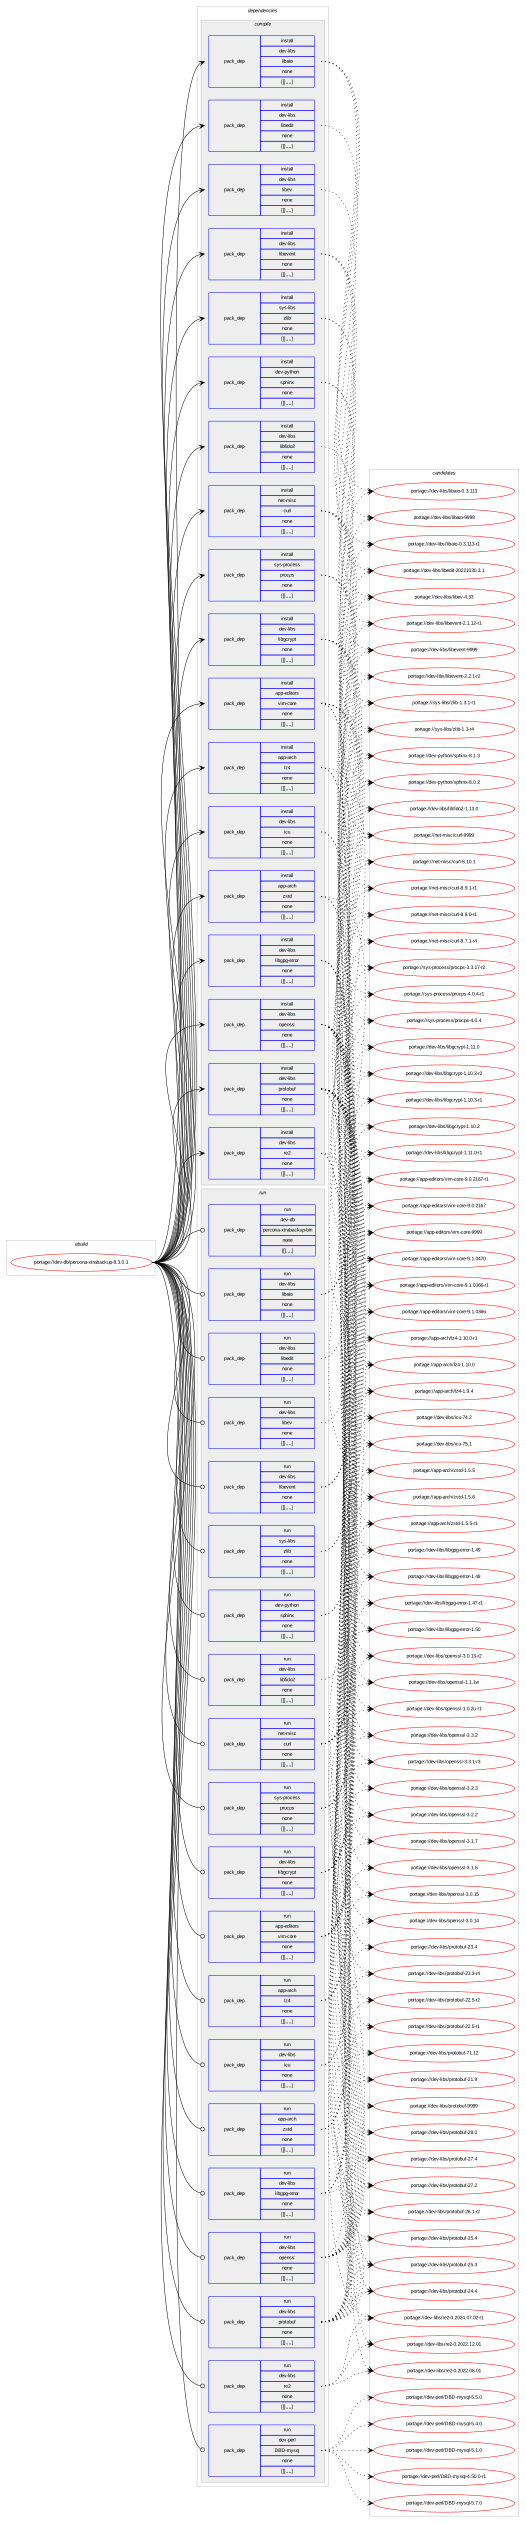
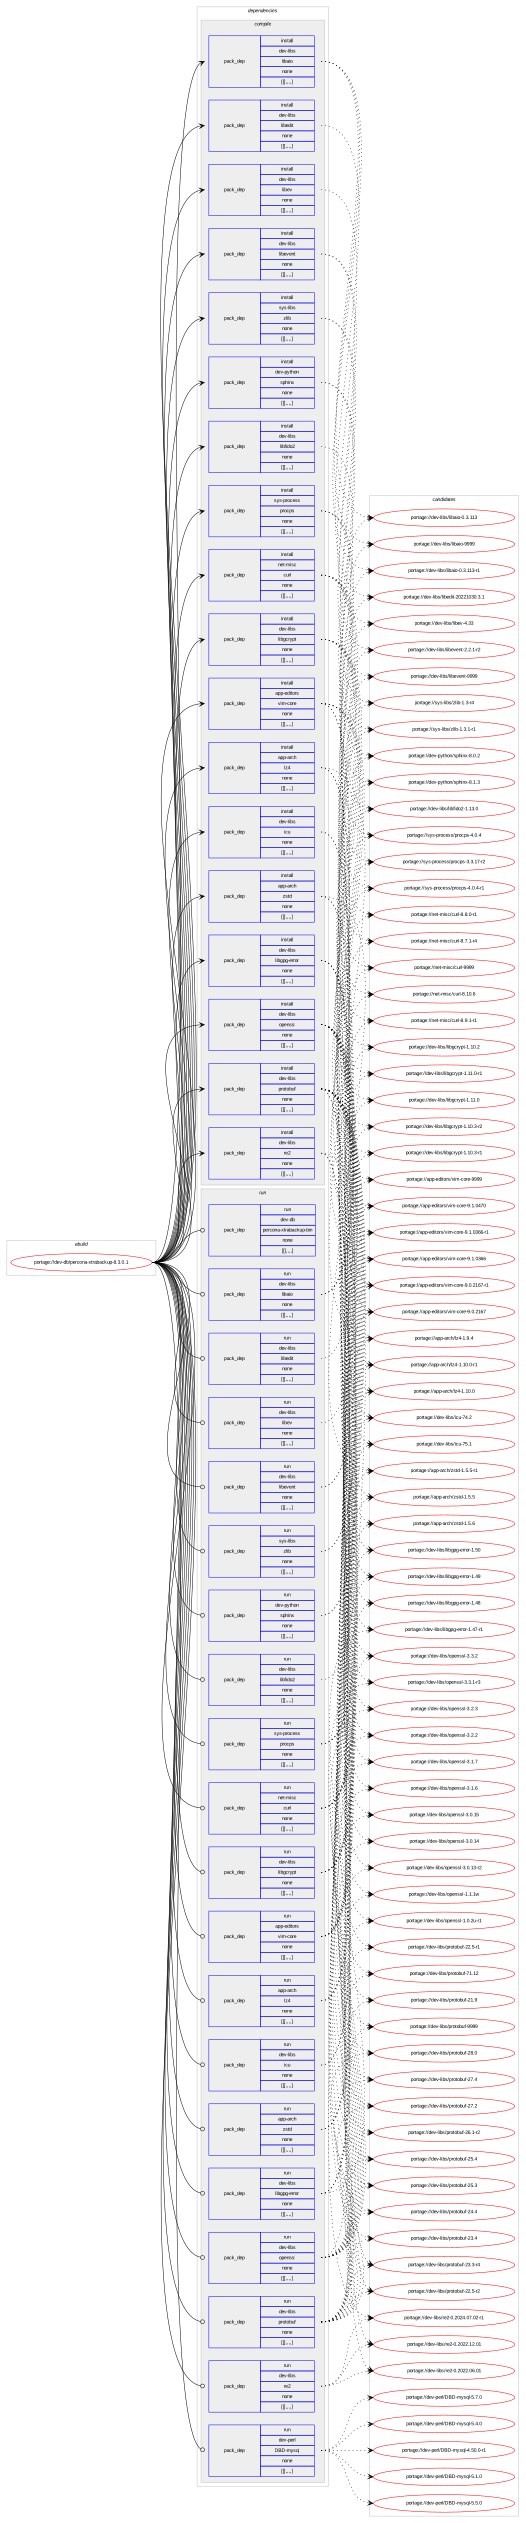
(444, 624) -> none
(444, 862) -> (444, 994)
